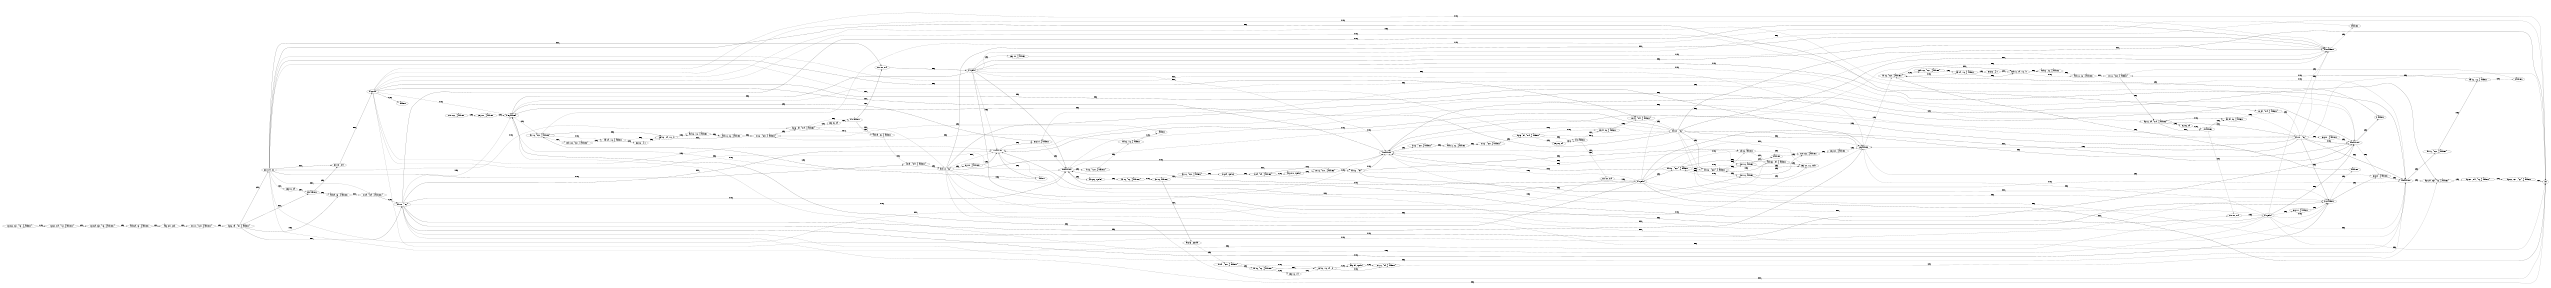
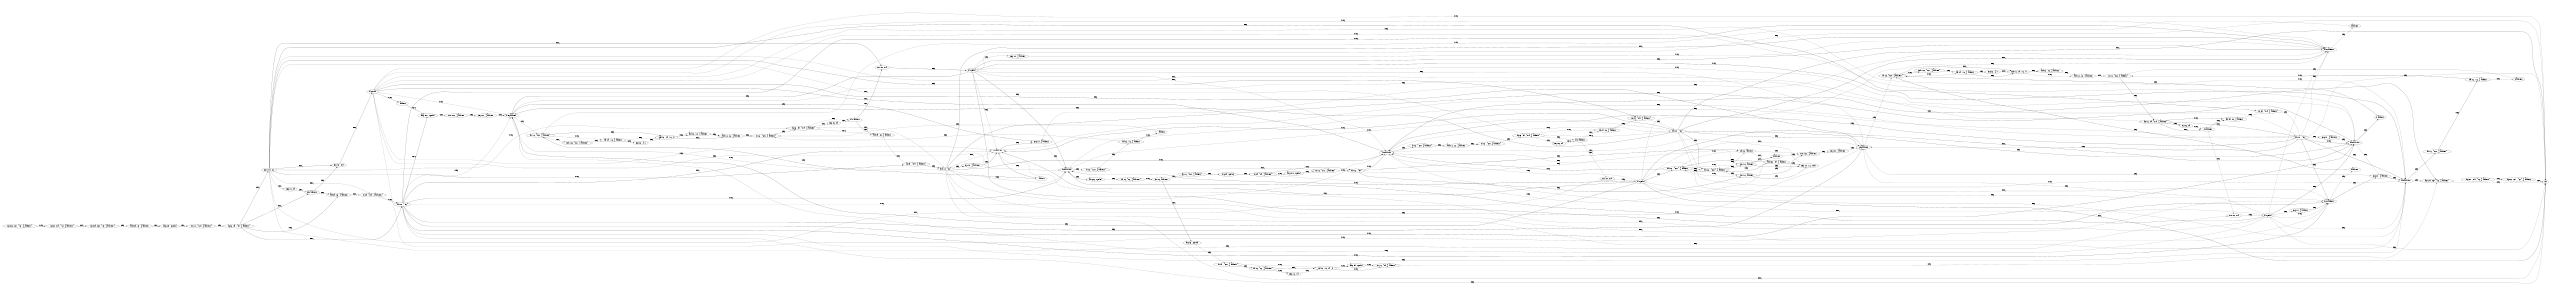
none -> (428, 116)
(2457, 180) -> (2497, 183)
(170, 226) -> (170, 226)
